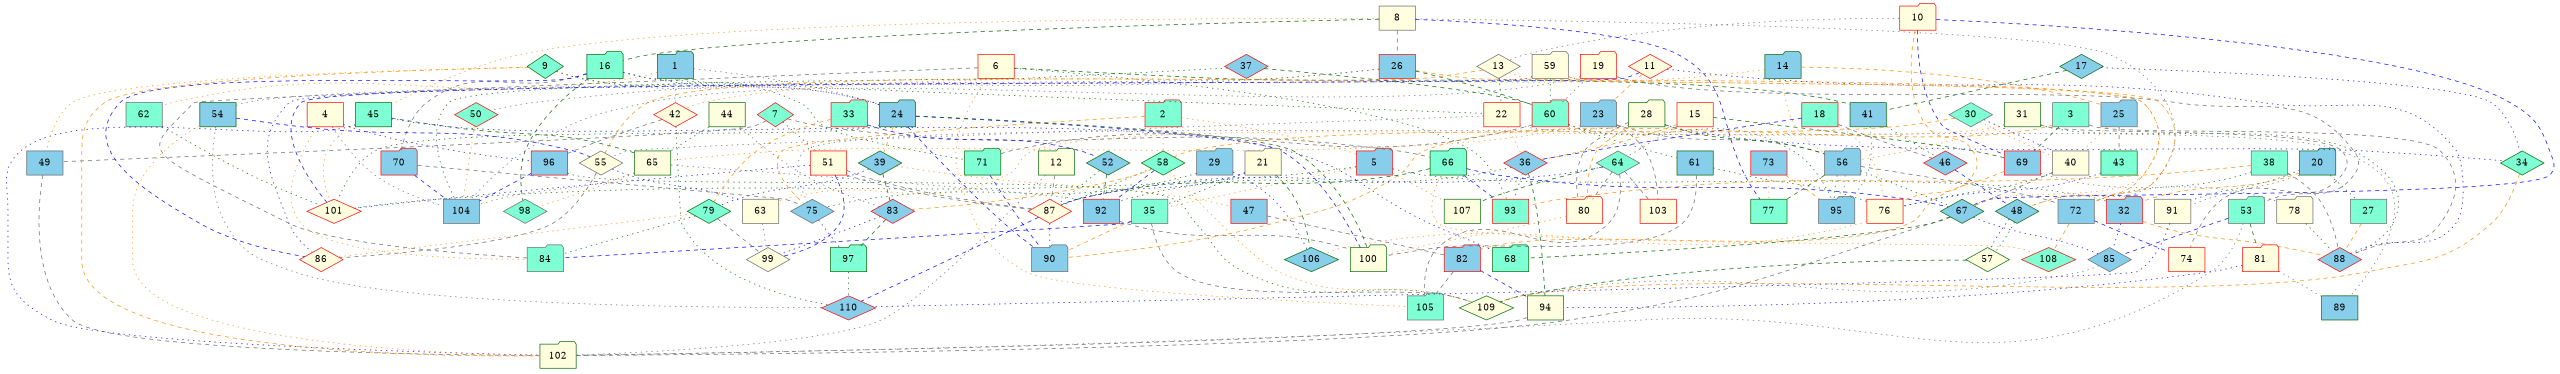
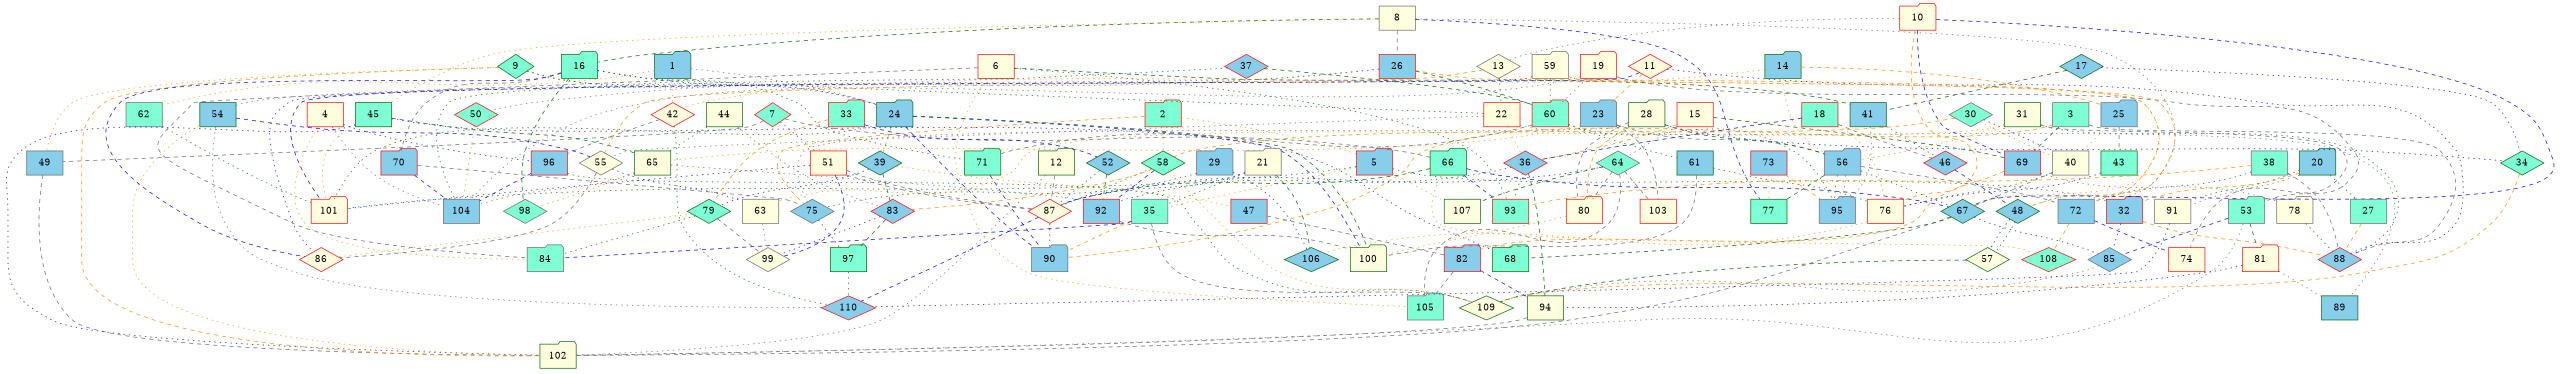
(334, 211) -> (329, 211)
